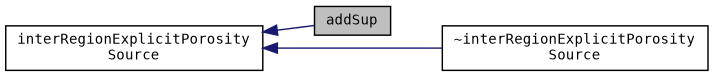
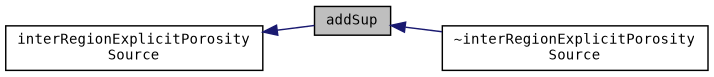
(360, 48) -> (424, 29)
